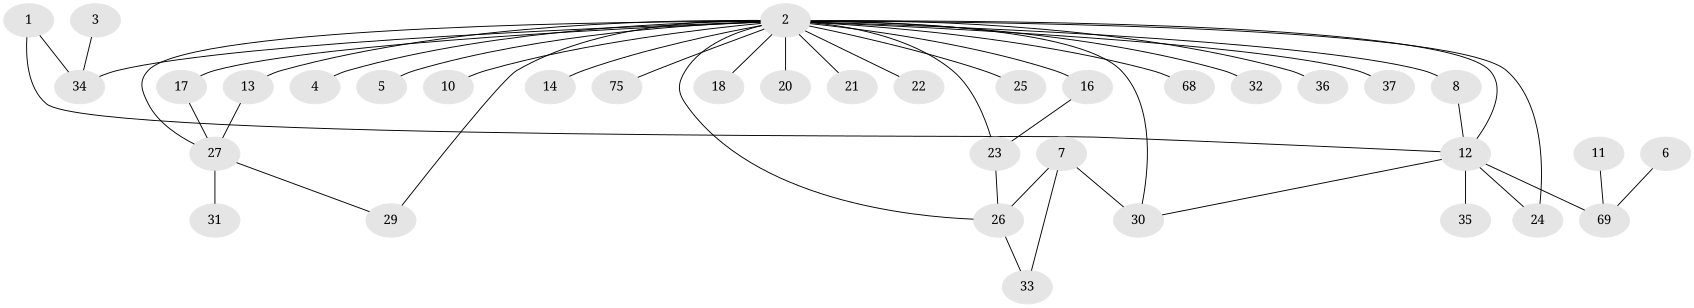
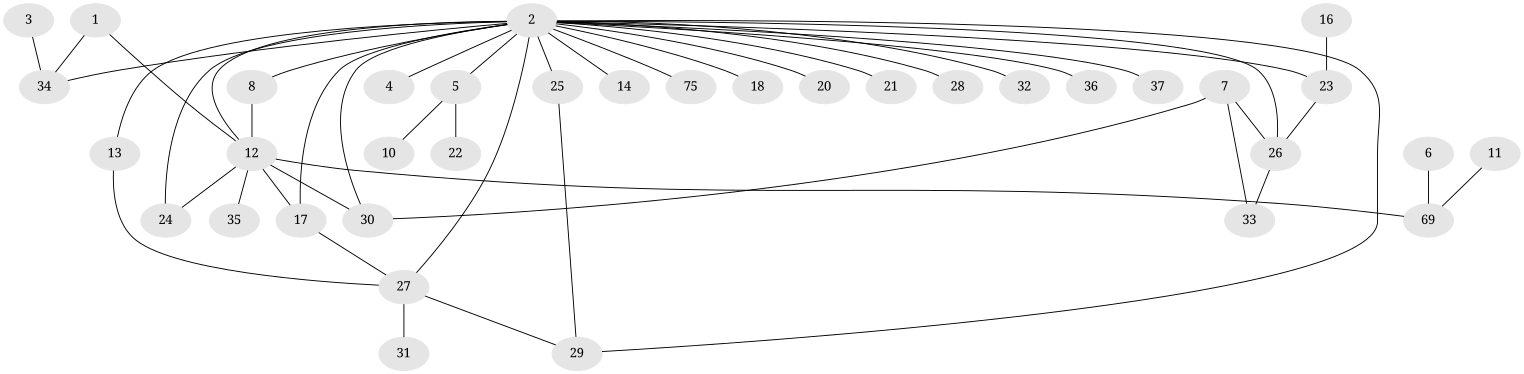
(613, 43) -> (423, 120)
(941, 43) -> none
(852, 54) -> (456, 121)
(1189, 87) -> (958, 87)
none -> (277, 187)
none -> (567, 220)
